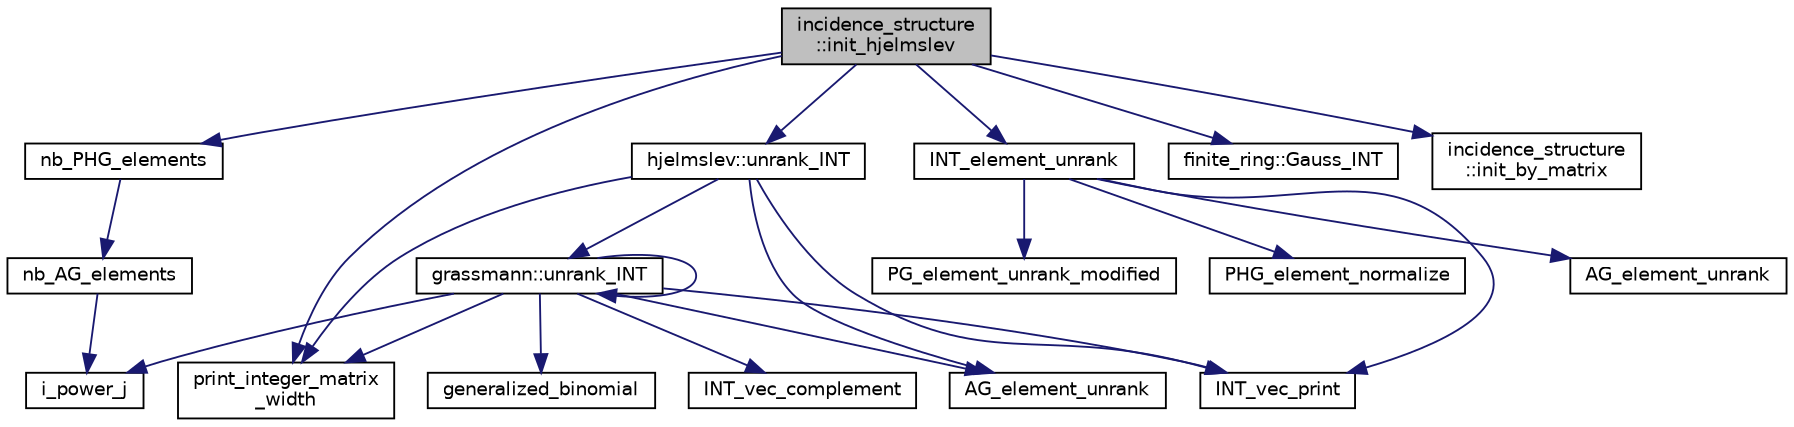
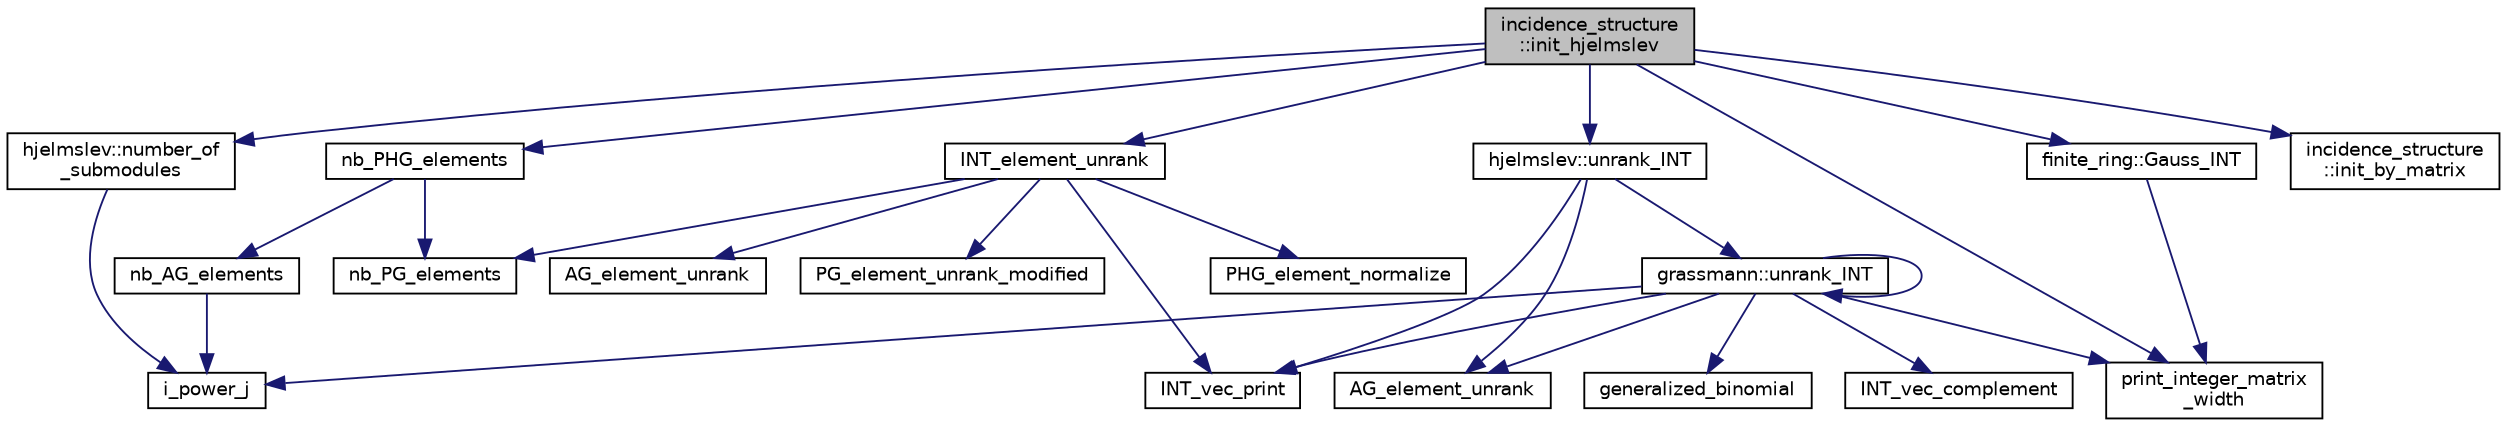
none -> (121, 161)
(453, 229) -> (2174, 262)
none -> (425, 276)
